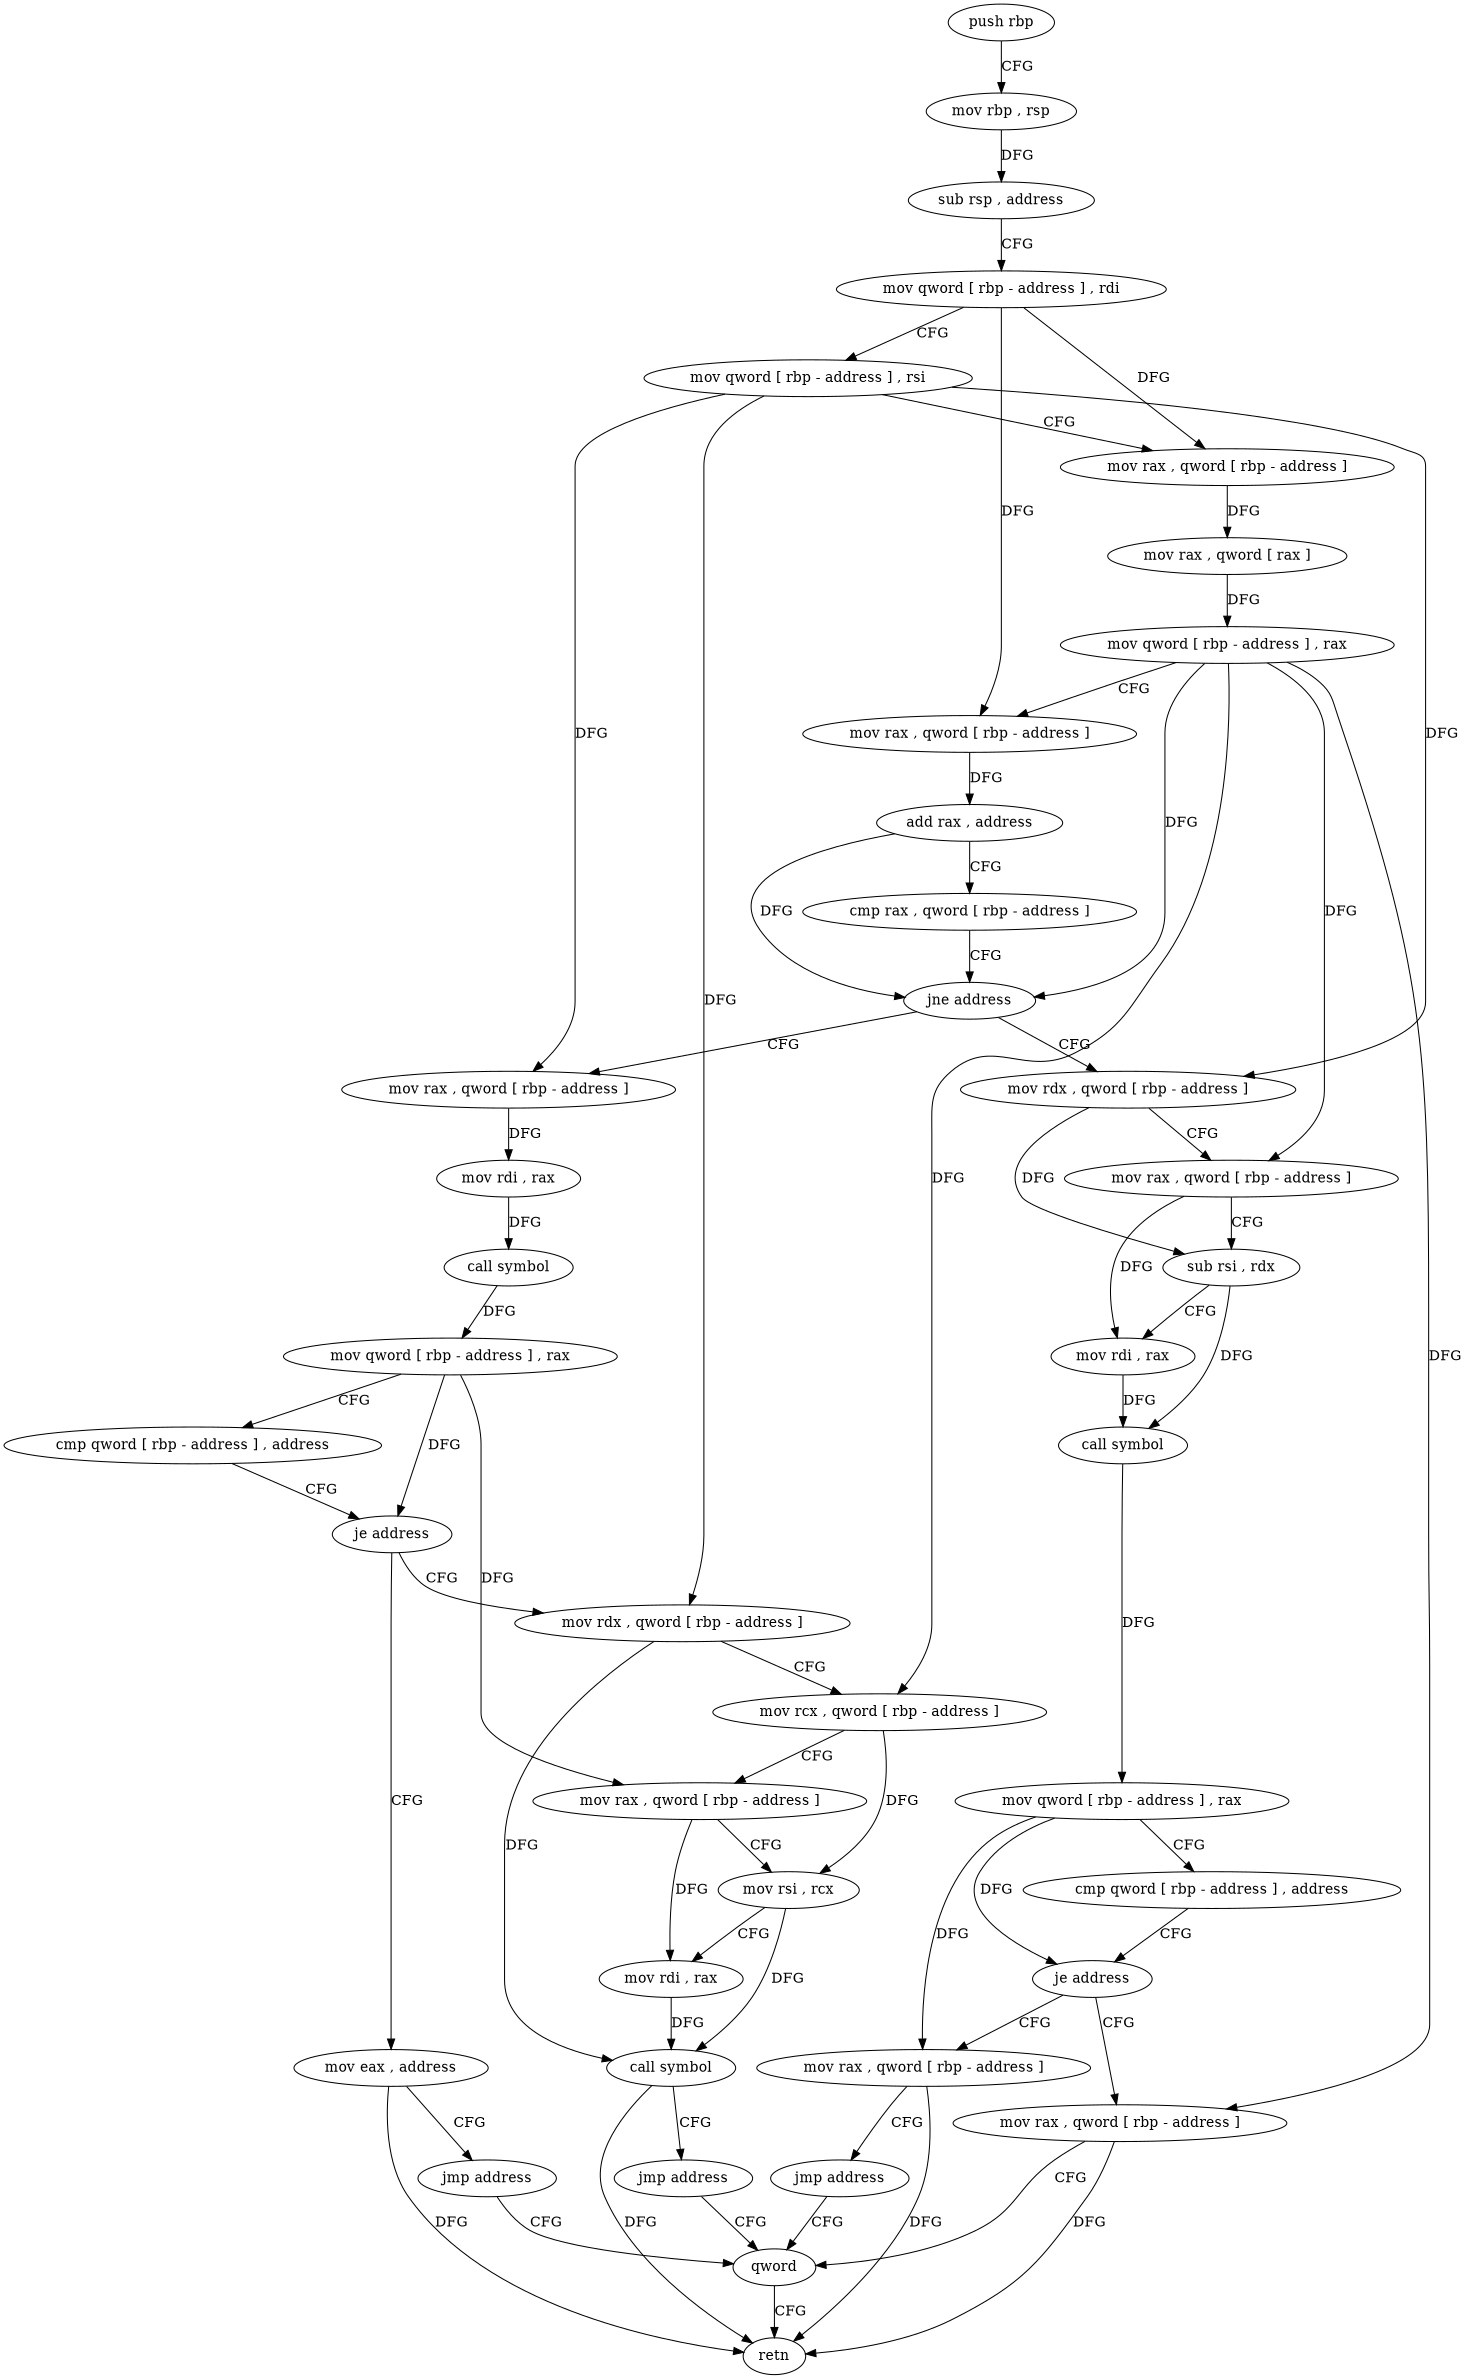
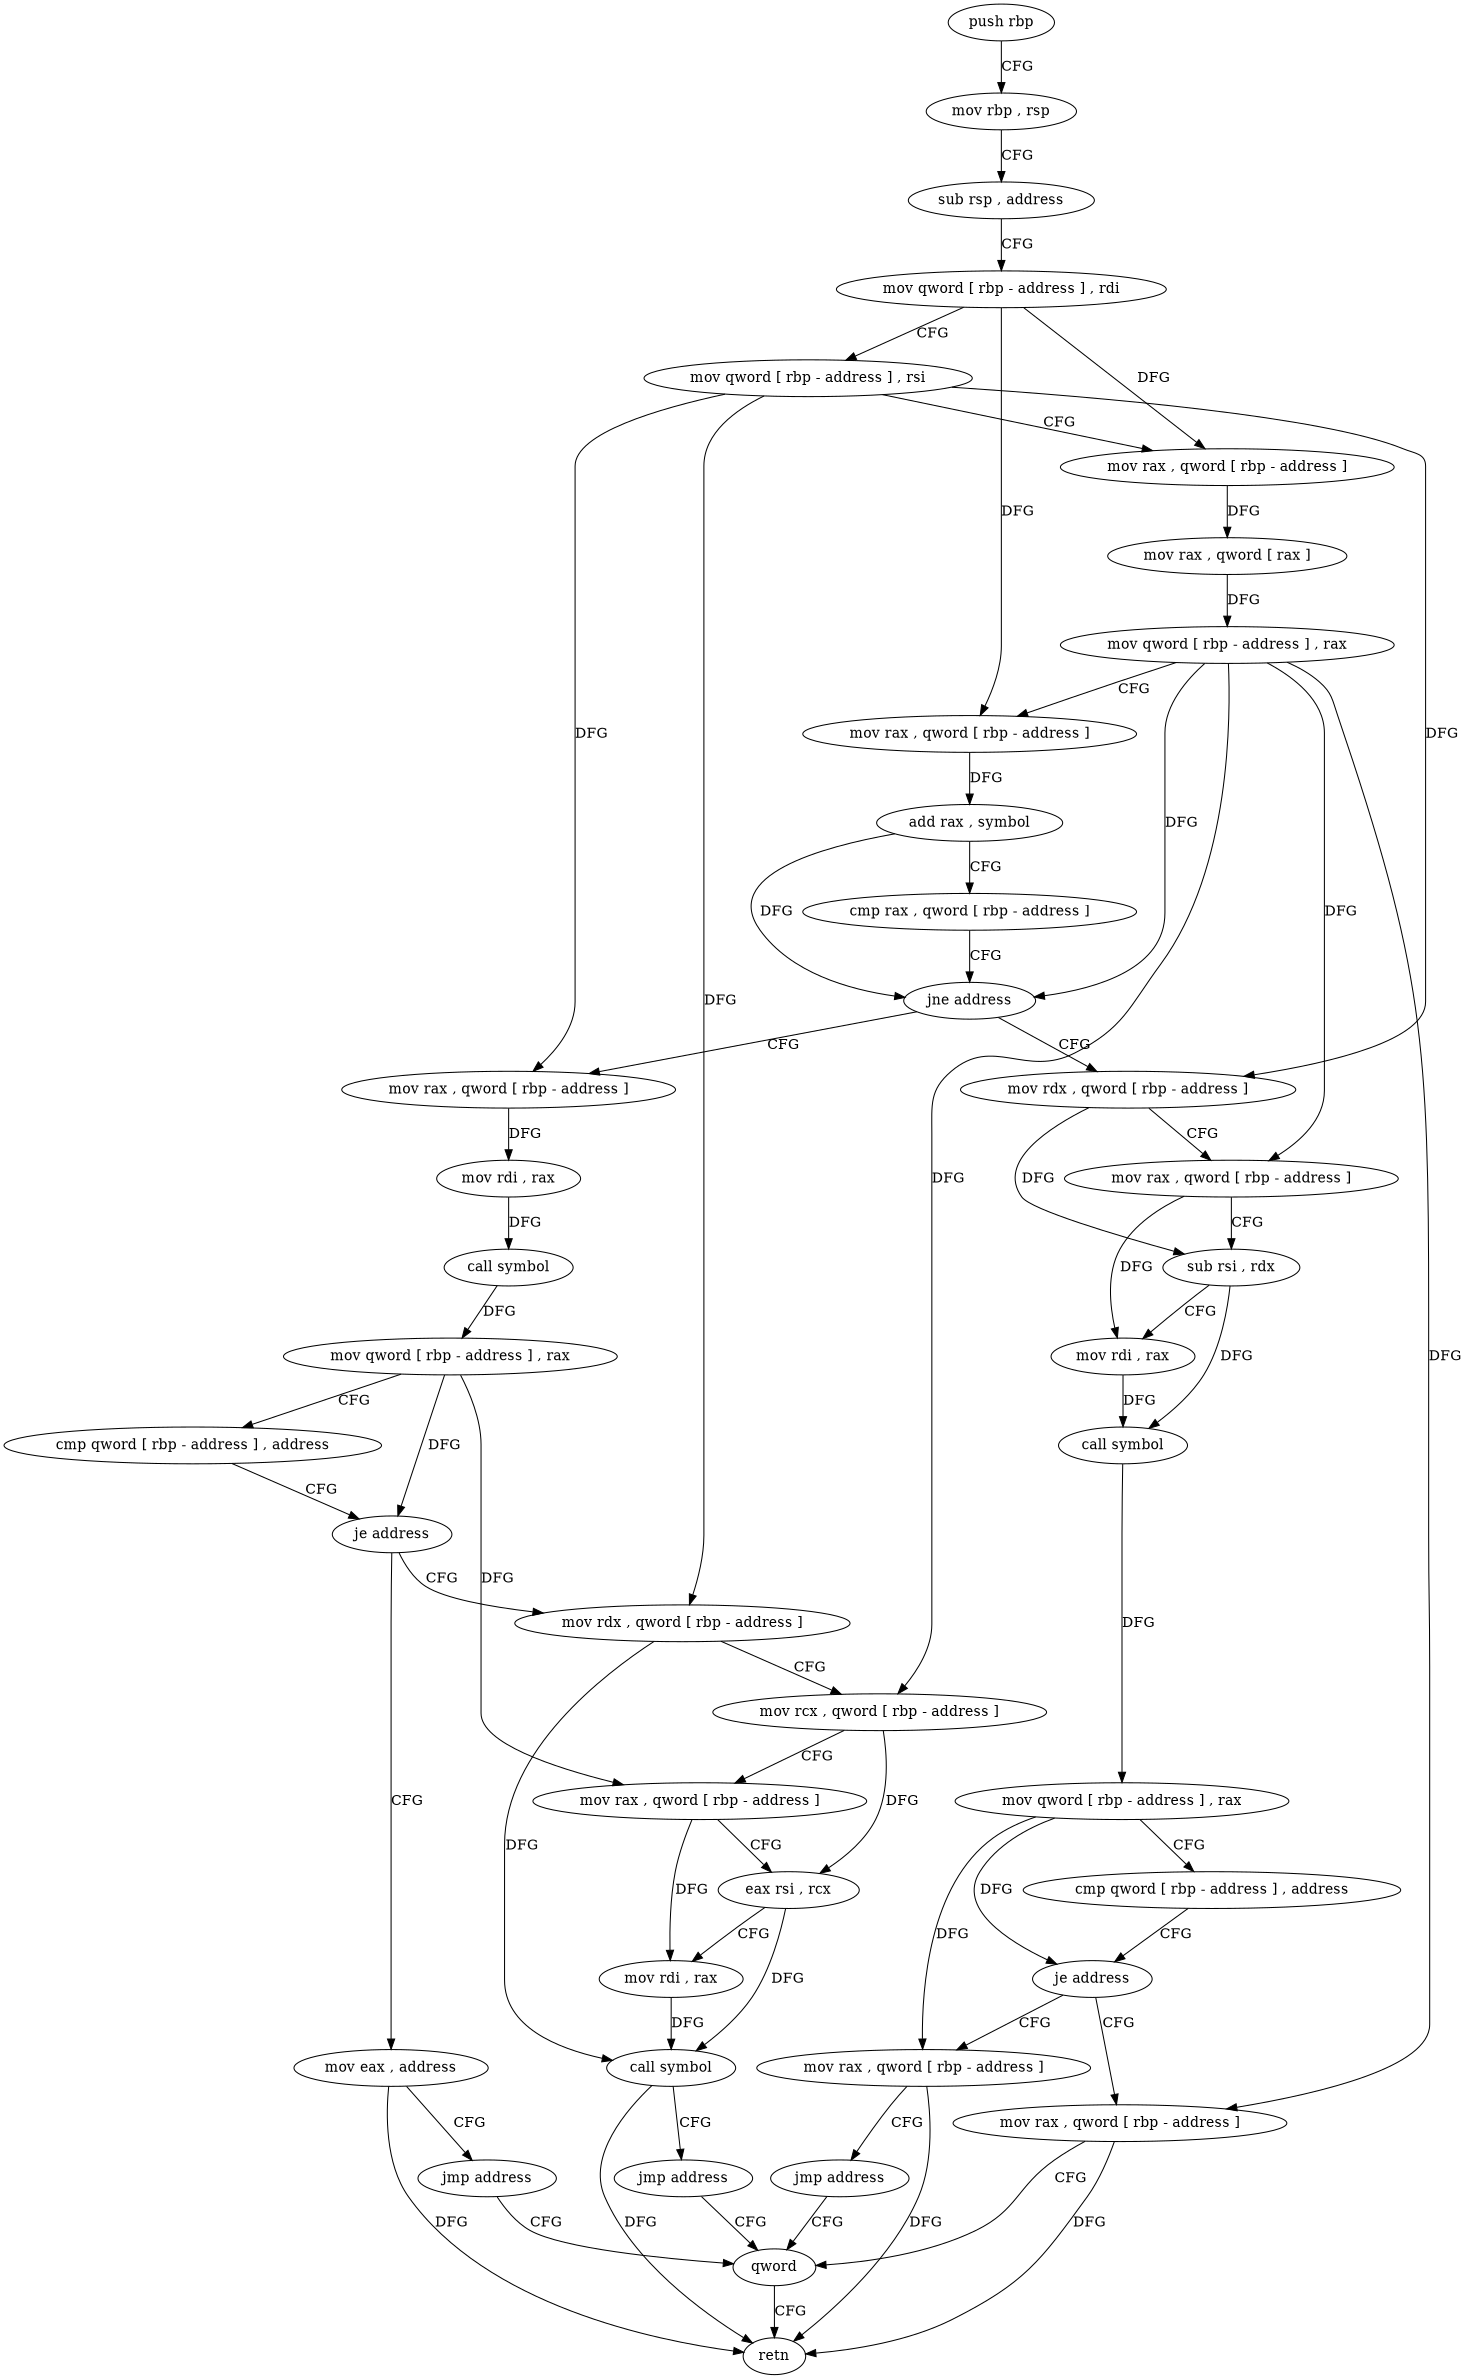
(1018, 156) -> (1018, 156)
(970, 823) -> (970, 823)
(789, 1890) -> (789, 1890)
